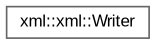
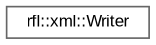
(78, 22) -> (78, 22)
